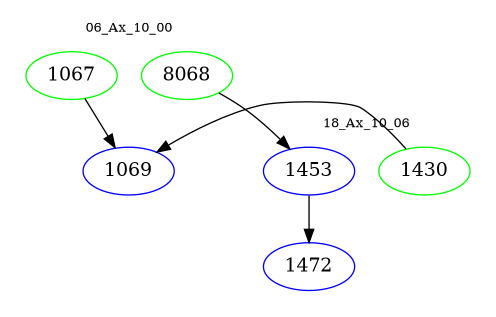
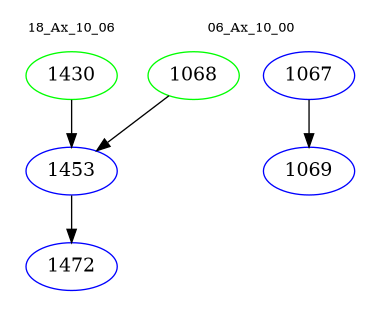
(72, 76) -> (309, 76)
(187, 76) -> (194, 76)
(291, 102) -> (72, 117)
